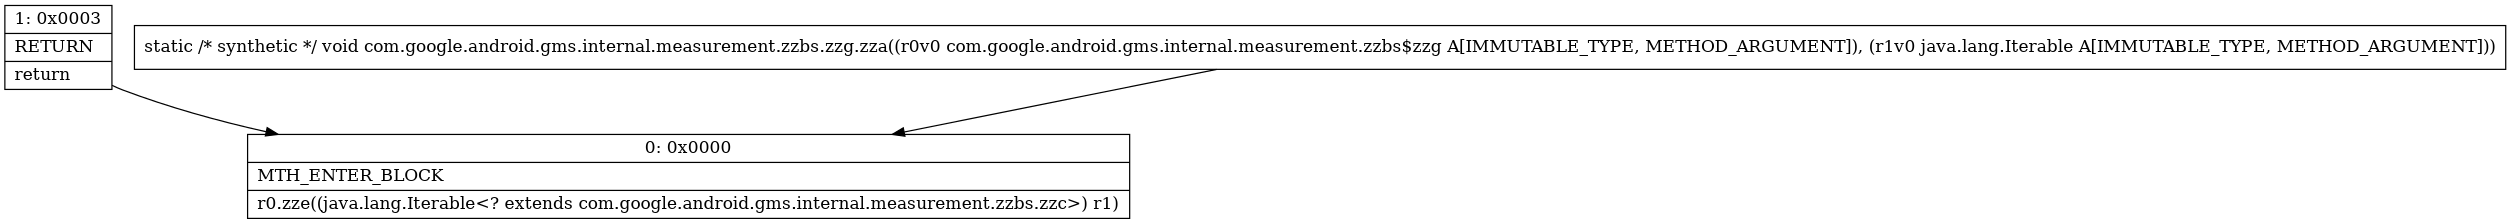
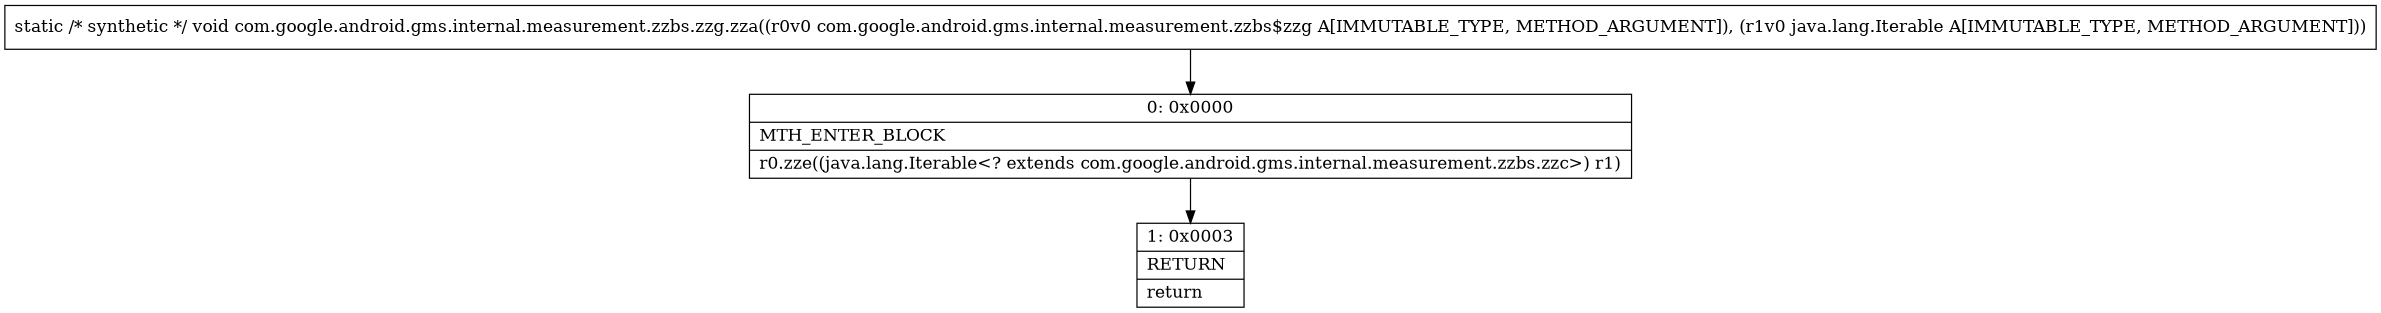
(188, 112) -> (1191, 195)
